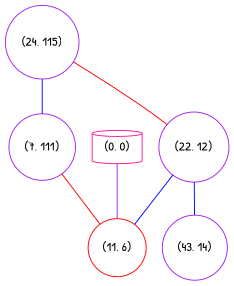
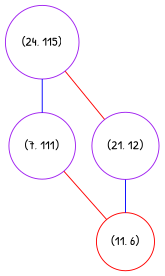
(117, 147) -> none
(194, 147) -> (125, 146)
(195, 248) -> none
